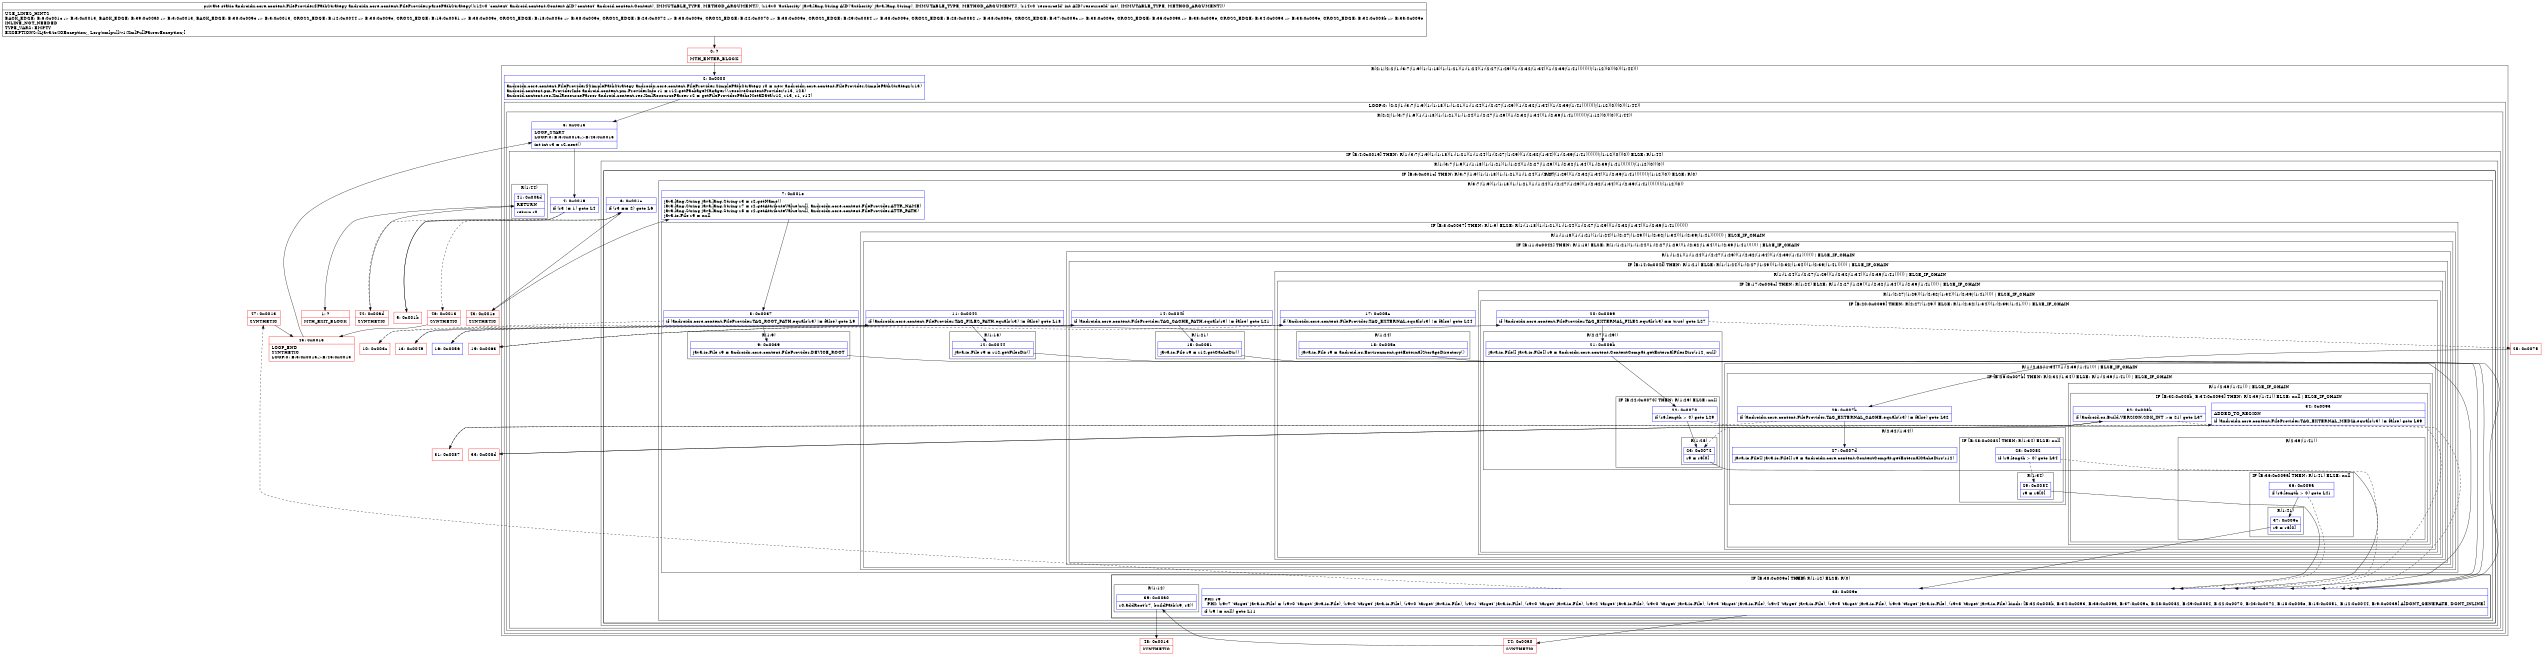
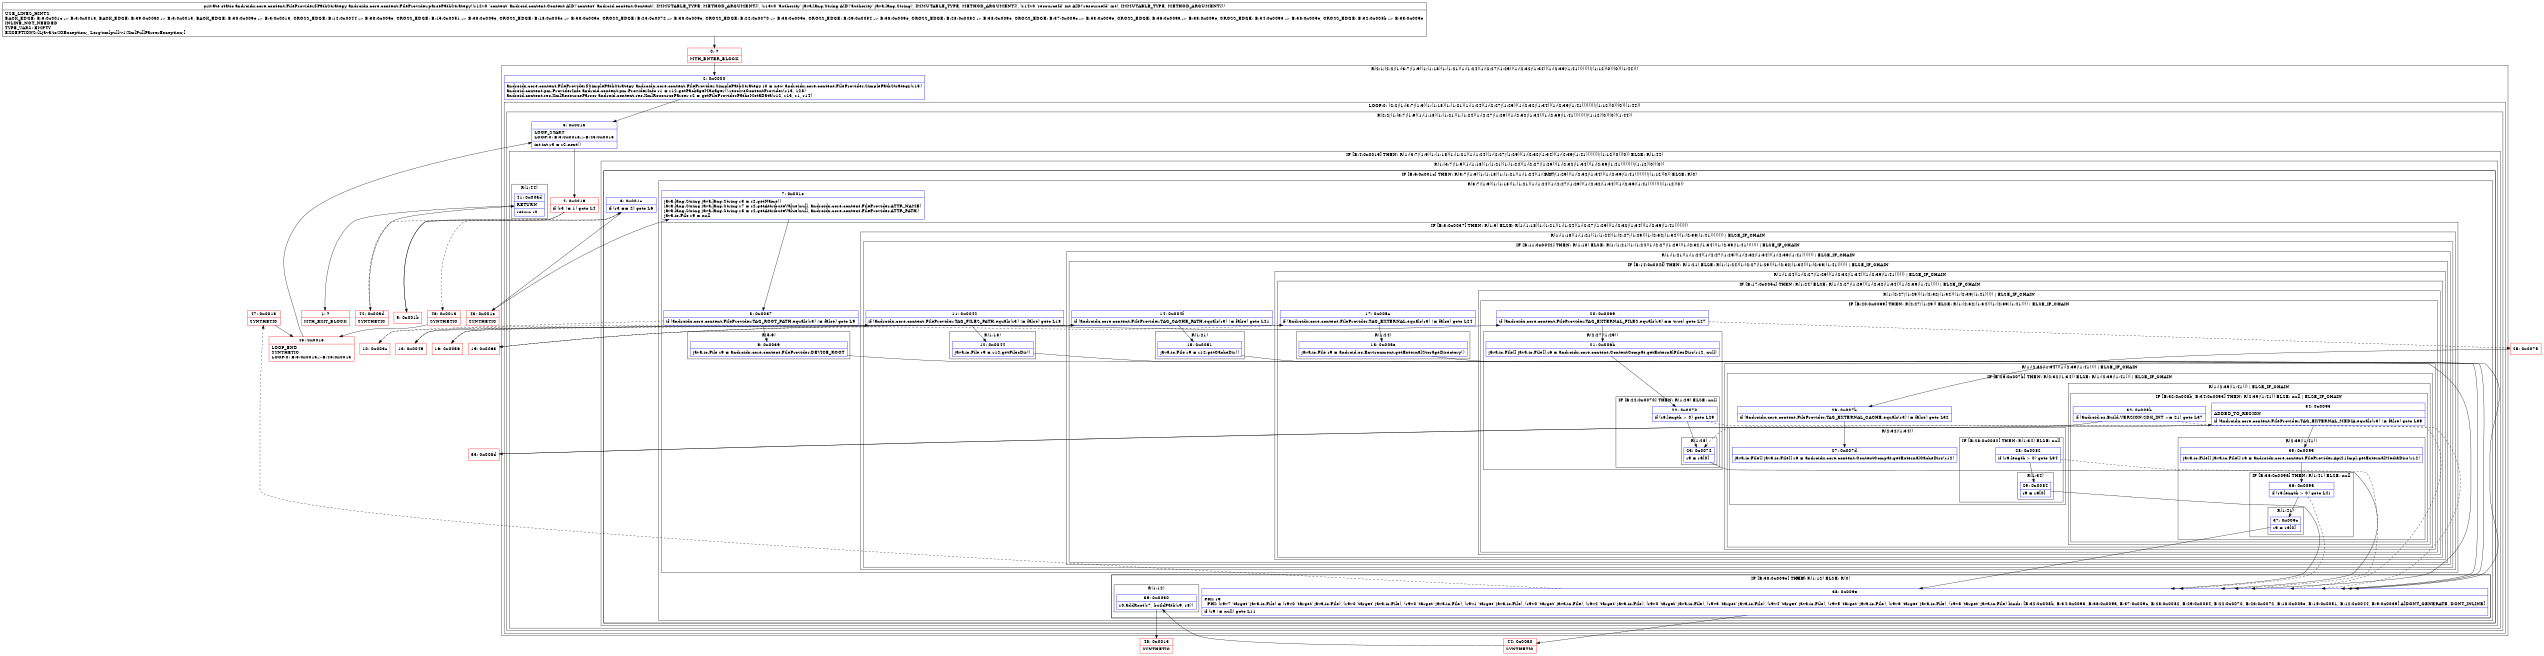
(574, 205) -> (574, 205)
none -> (1381, 334)
(769, 335) -> (769, 335)
(447, 349) -> (447, 349)
(447, 455) -> none
none -> (2302, 455)
(2031, 468) -> (2031, 468)
